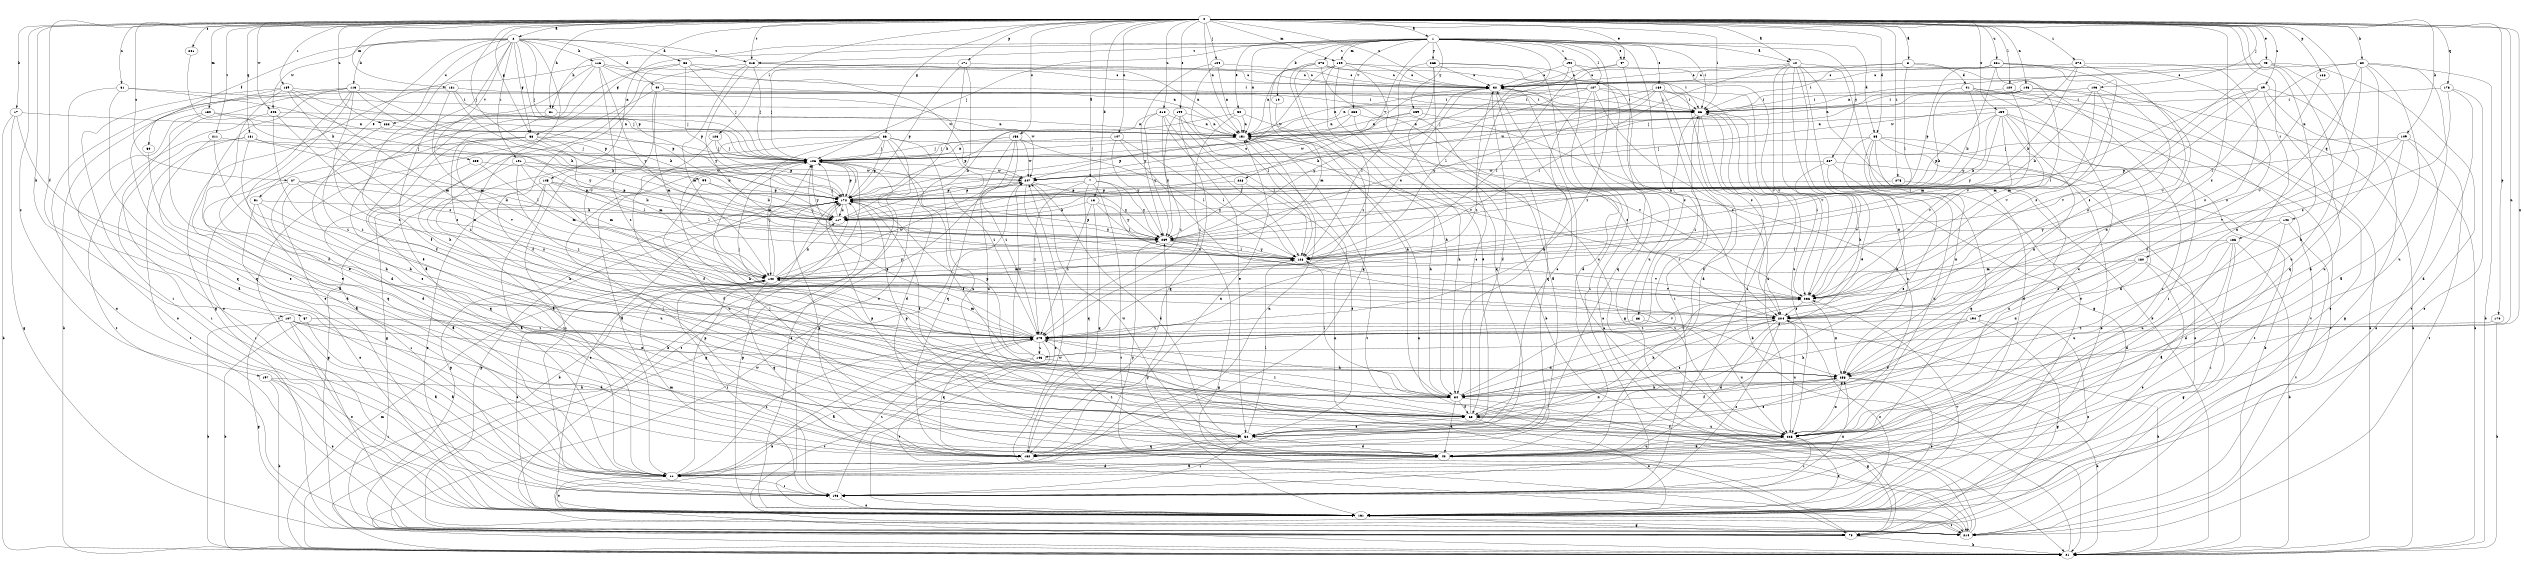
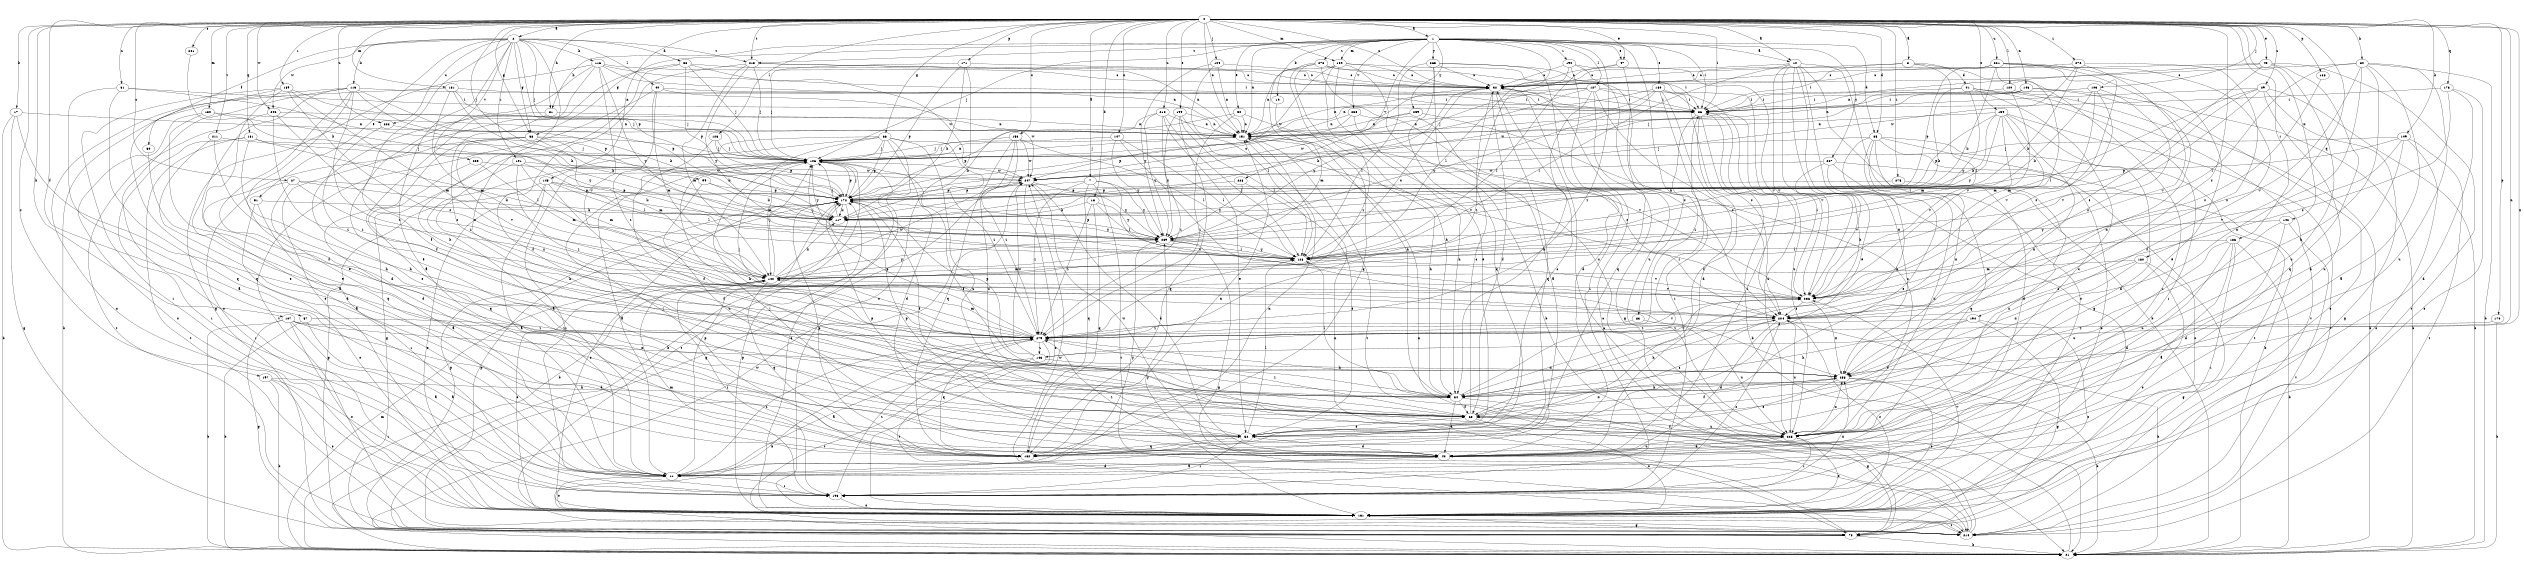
(627, 63) -> (627, 63)
(1272, 96) -> (1891, 91)
(1436, 188) -> (1718, 197)
(854, 377) -> none
none -> (1912, 390)
